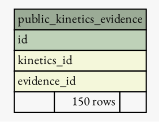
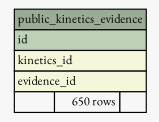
(94, 102) -> (94, 102)
